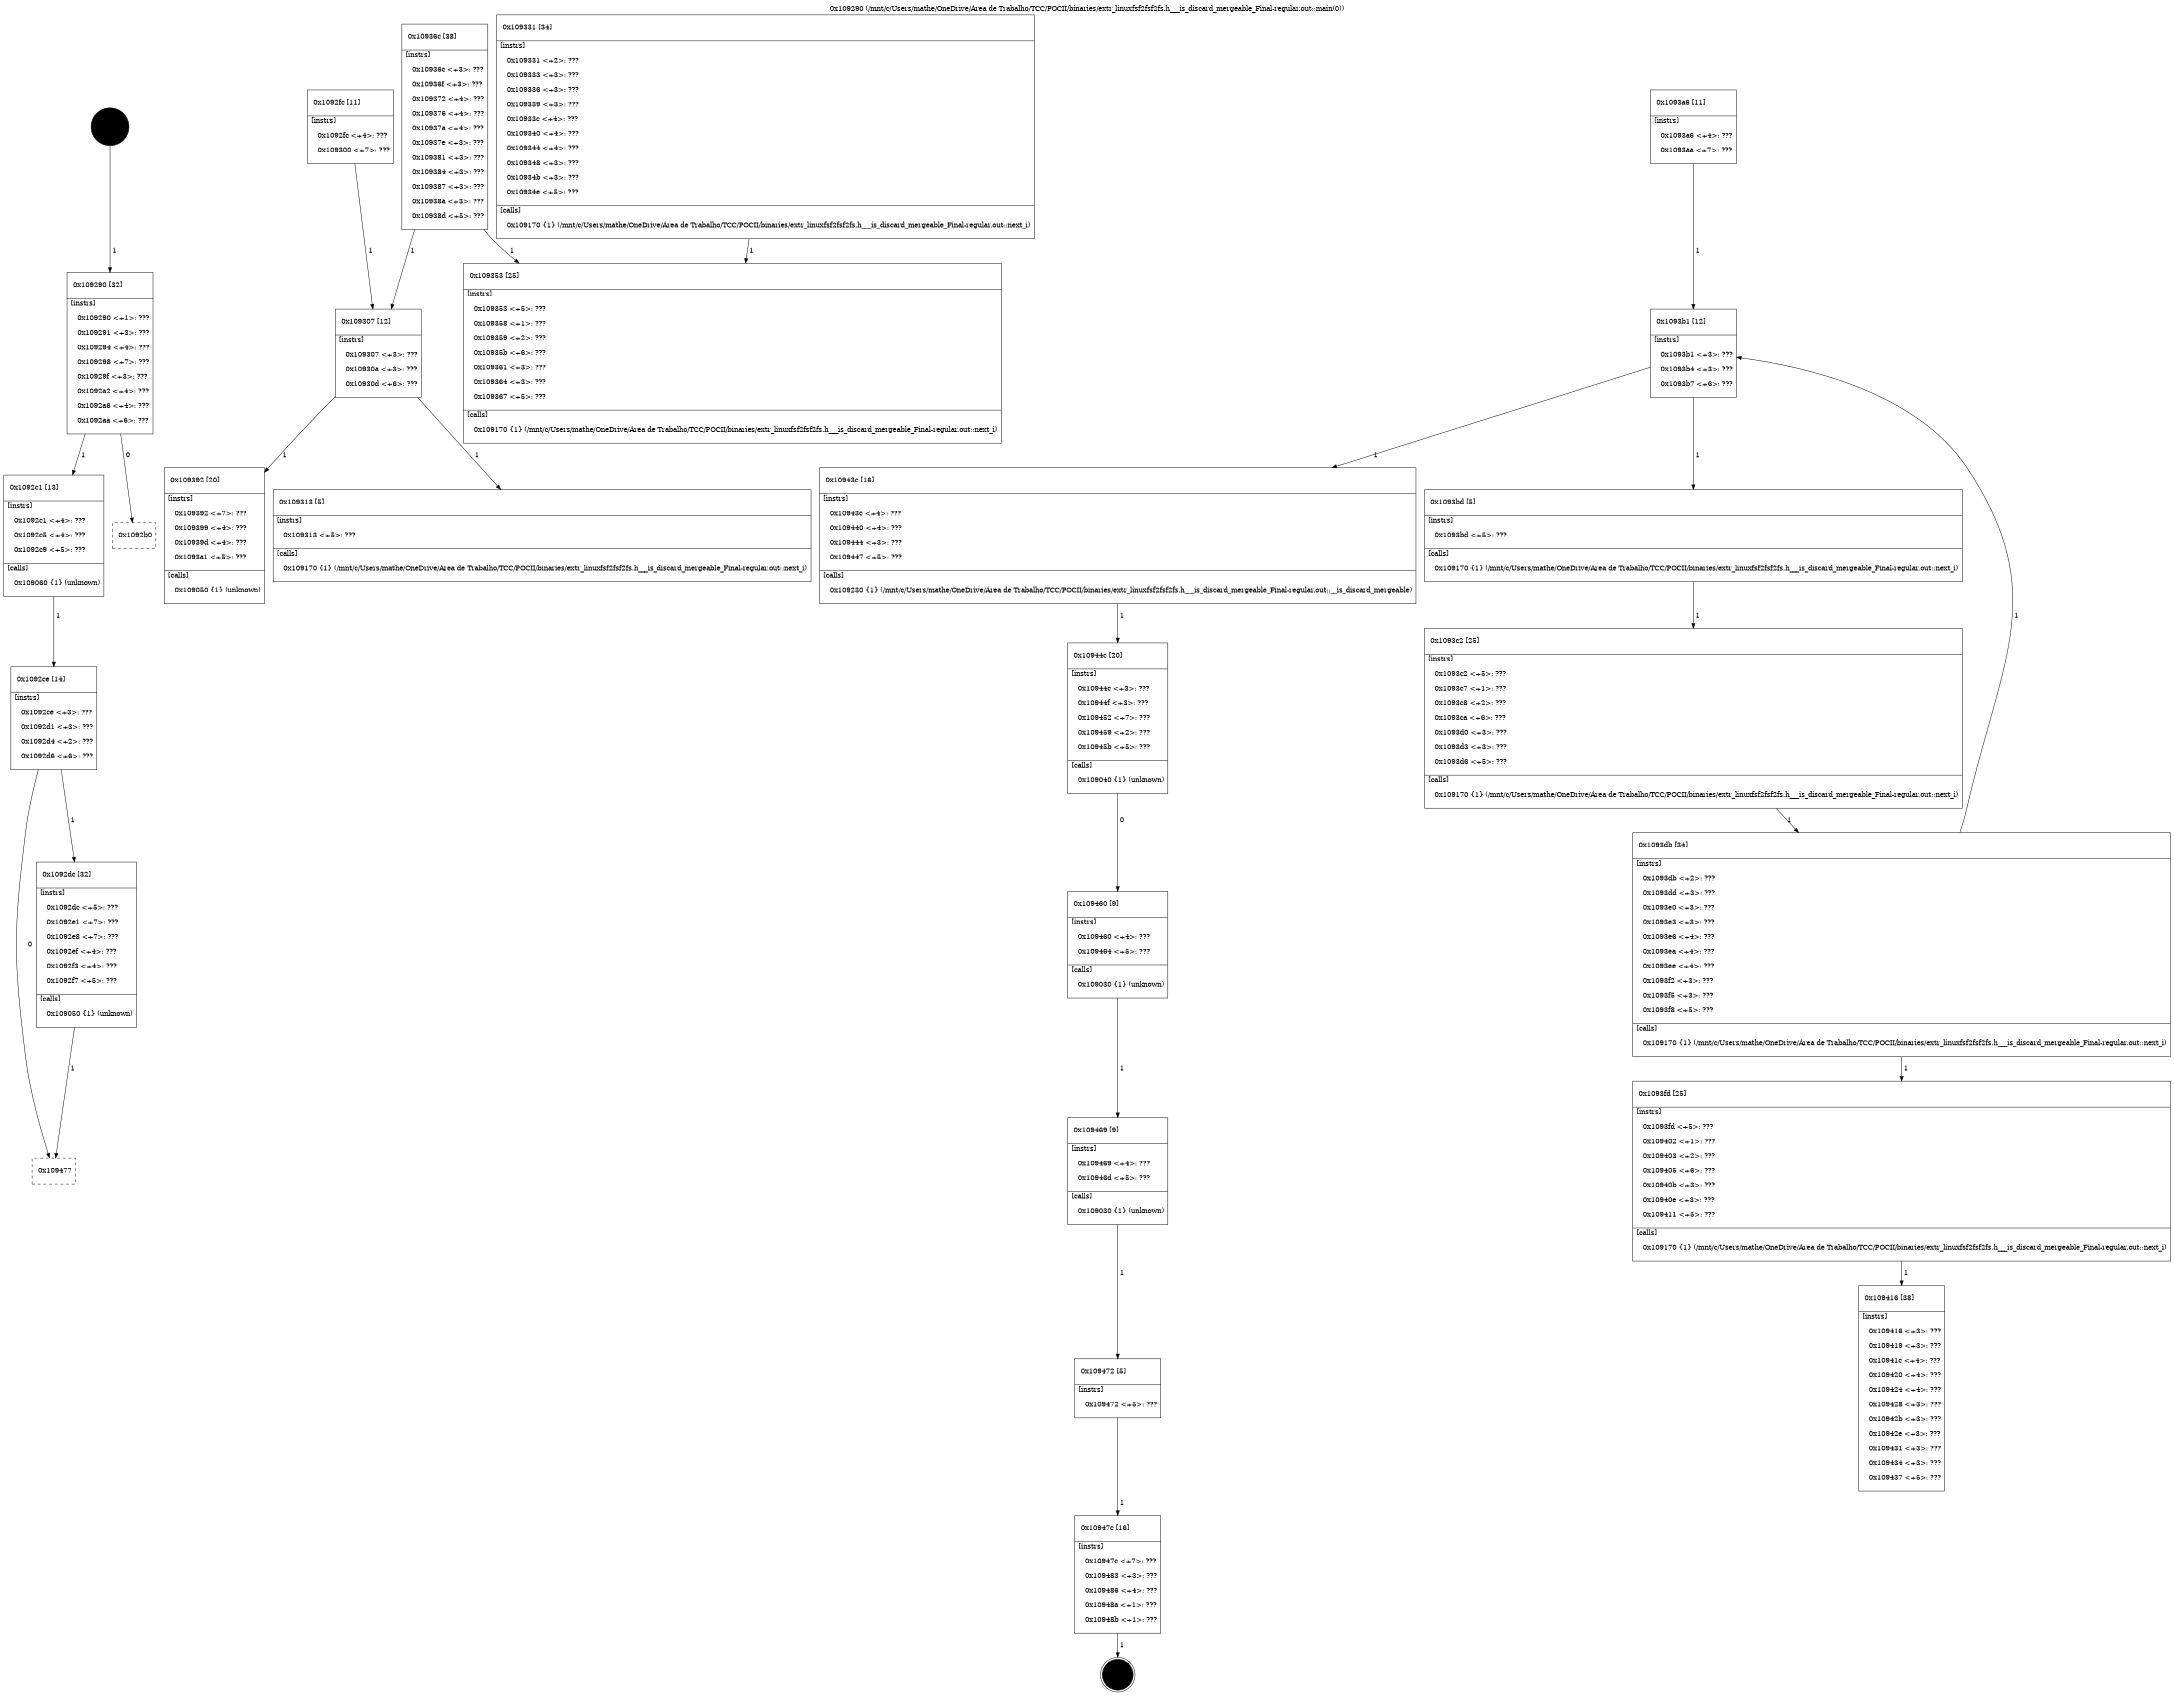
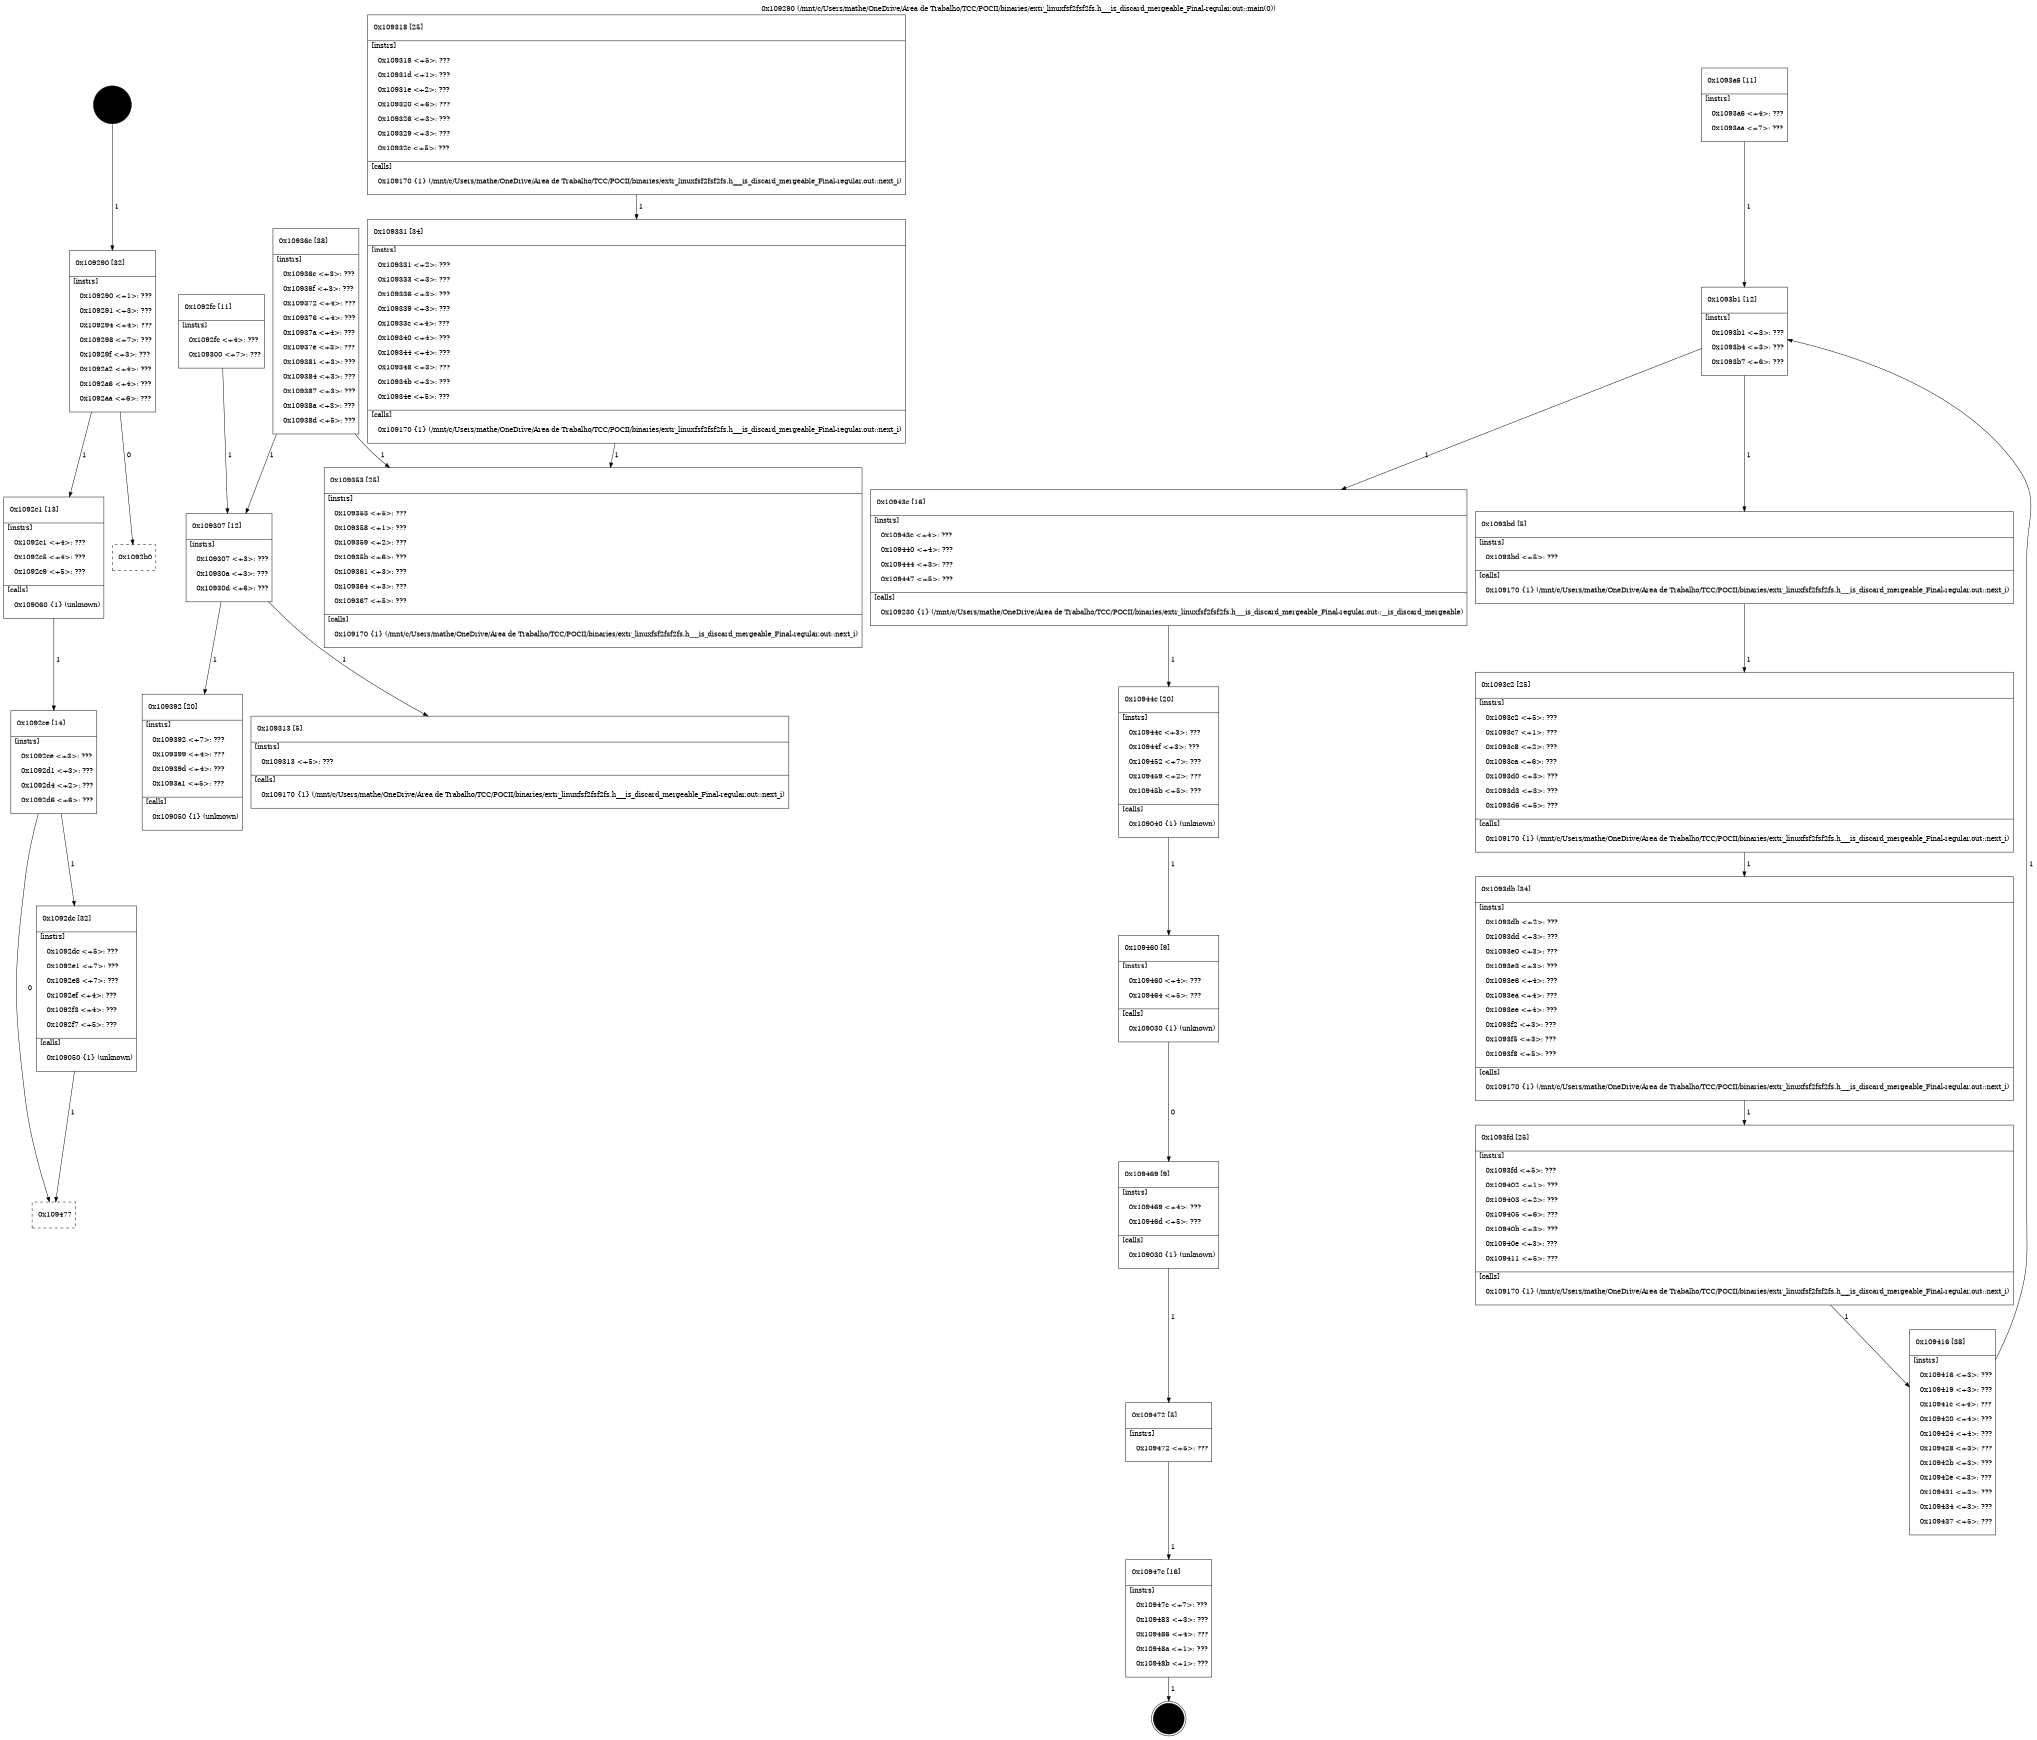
none -> (637, 105)
(1996, 522) -> (2027, 783)
(1121, 820) -> (1172, 864)
(1121, 1069) -> (1172, 1113)
